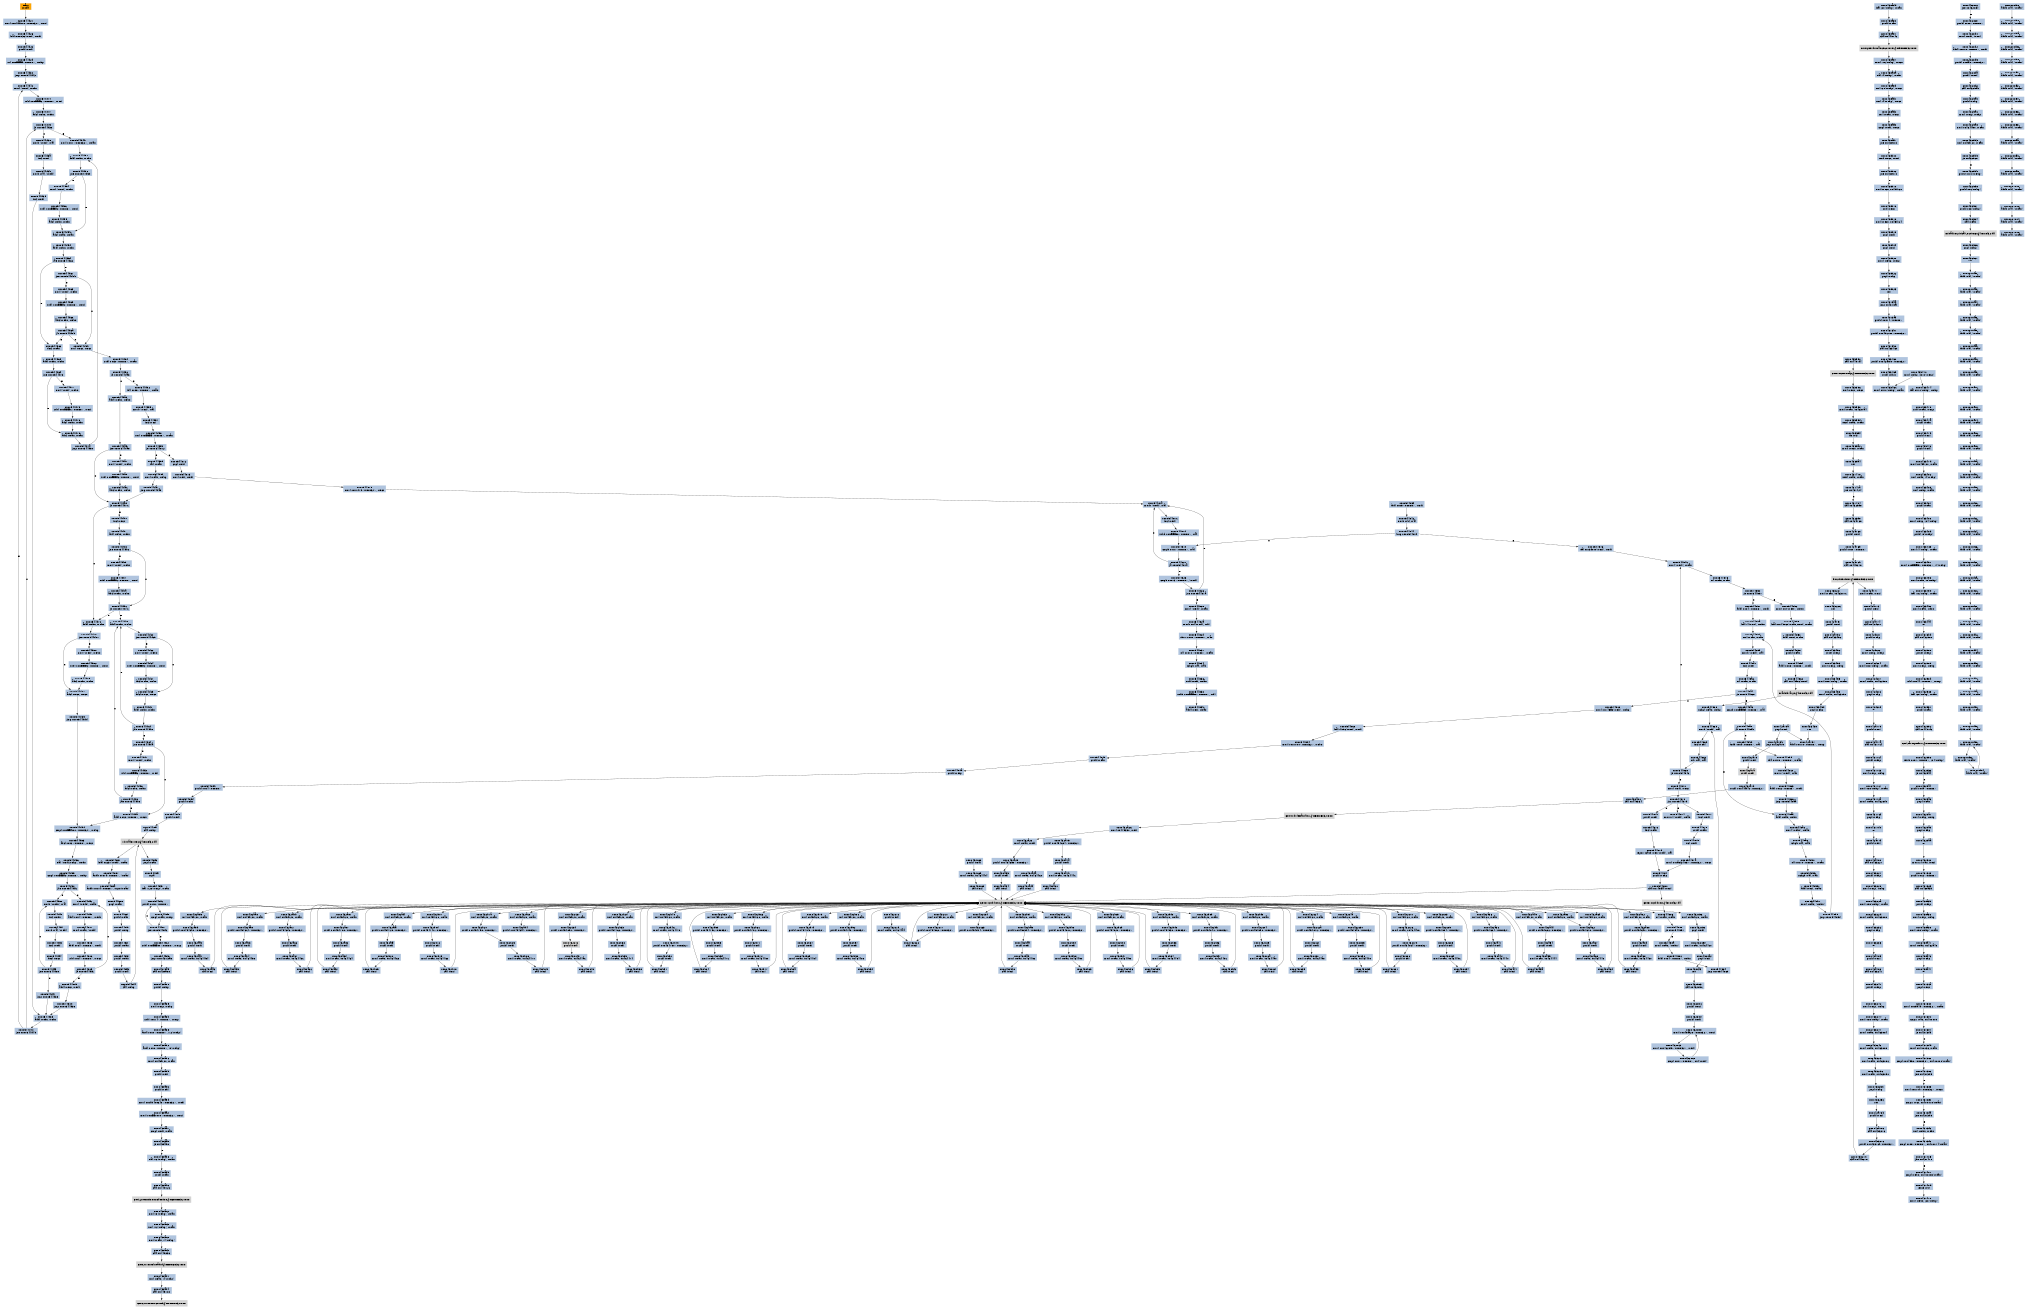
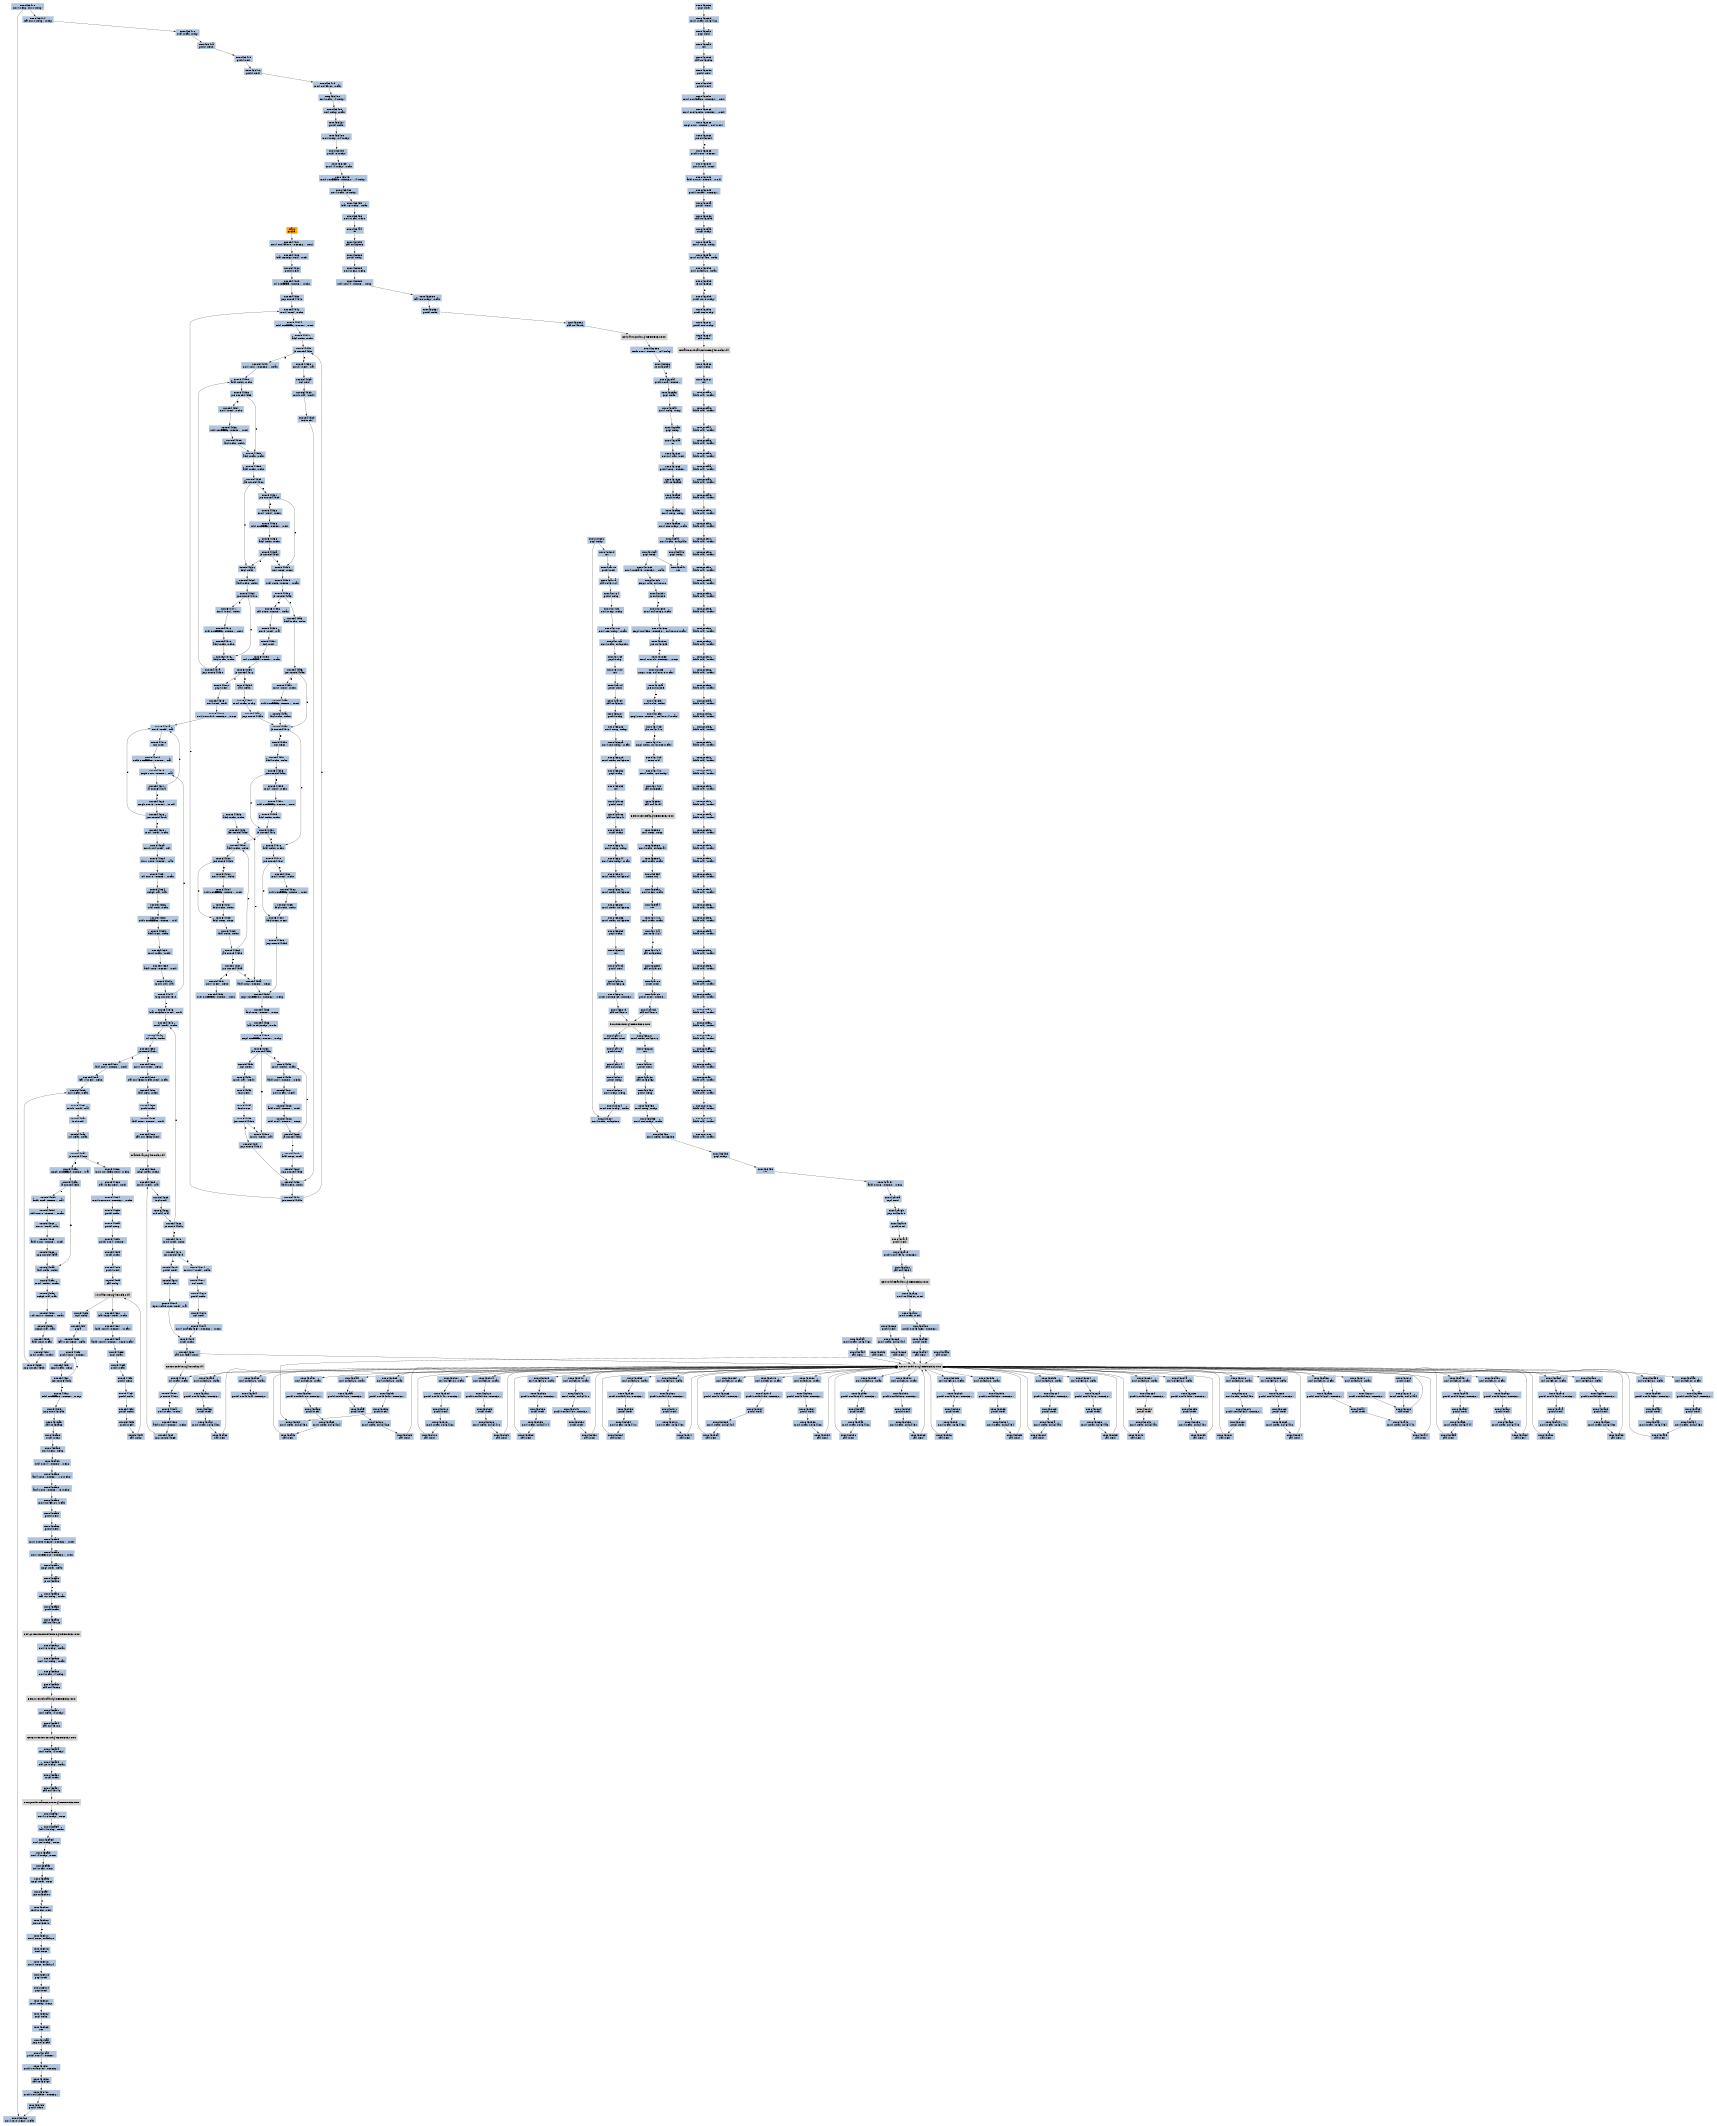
(1853, 434) -> (652, 875)
(1874, 686) -> (592, 830)
(1794, 735) -> (889, 1190)
(1979, 758) -> (704, 898)
(138, 779) -> none
none -> (653, 788)
(1690, 808) -> (197, 1275)
(55, 908) -> (254, 1057)
(1695, 916) -> none
(1590, 921) -> (1555, 1386)
none -> (160, 952)
(201, 963) -> none
(1220, 963) -> (563, 1359)
(1924, 977) -> (663, 561)
(1698, 1047) -> (704, 129)
none -> (52, 1750)
